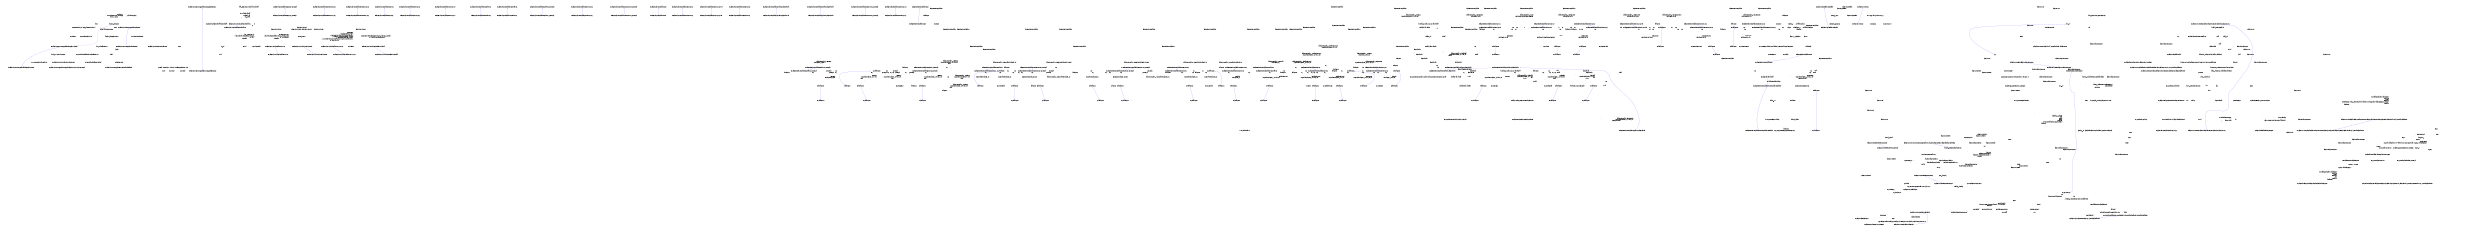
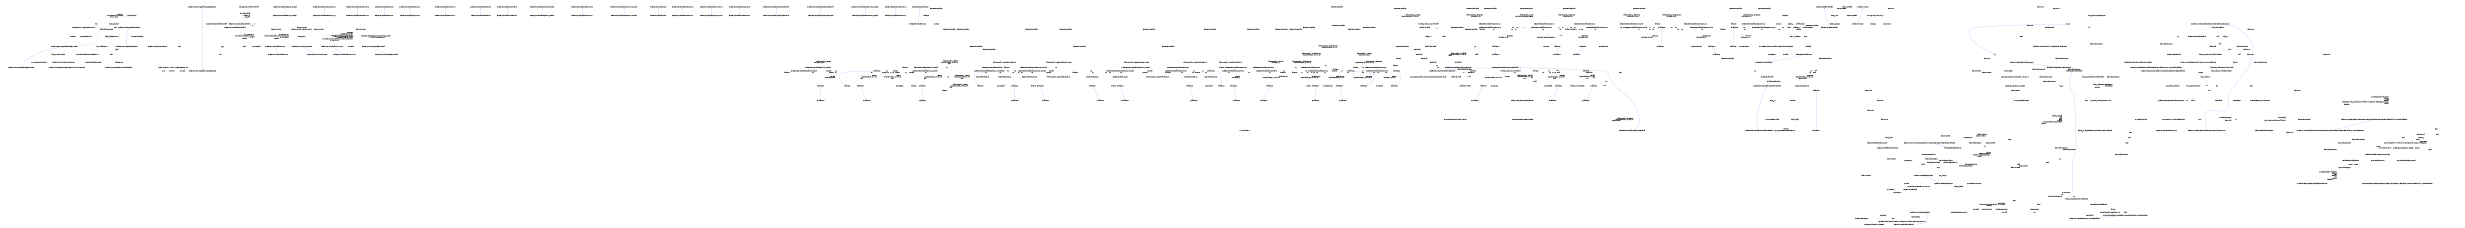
none -> (1956, 8)
